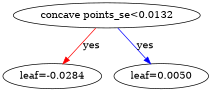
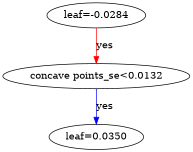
(82, 43) -> (96, 42)
(161, 76) -> (96, 137)
